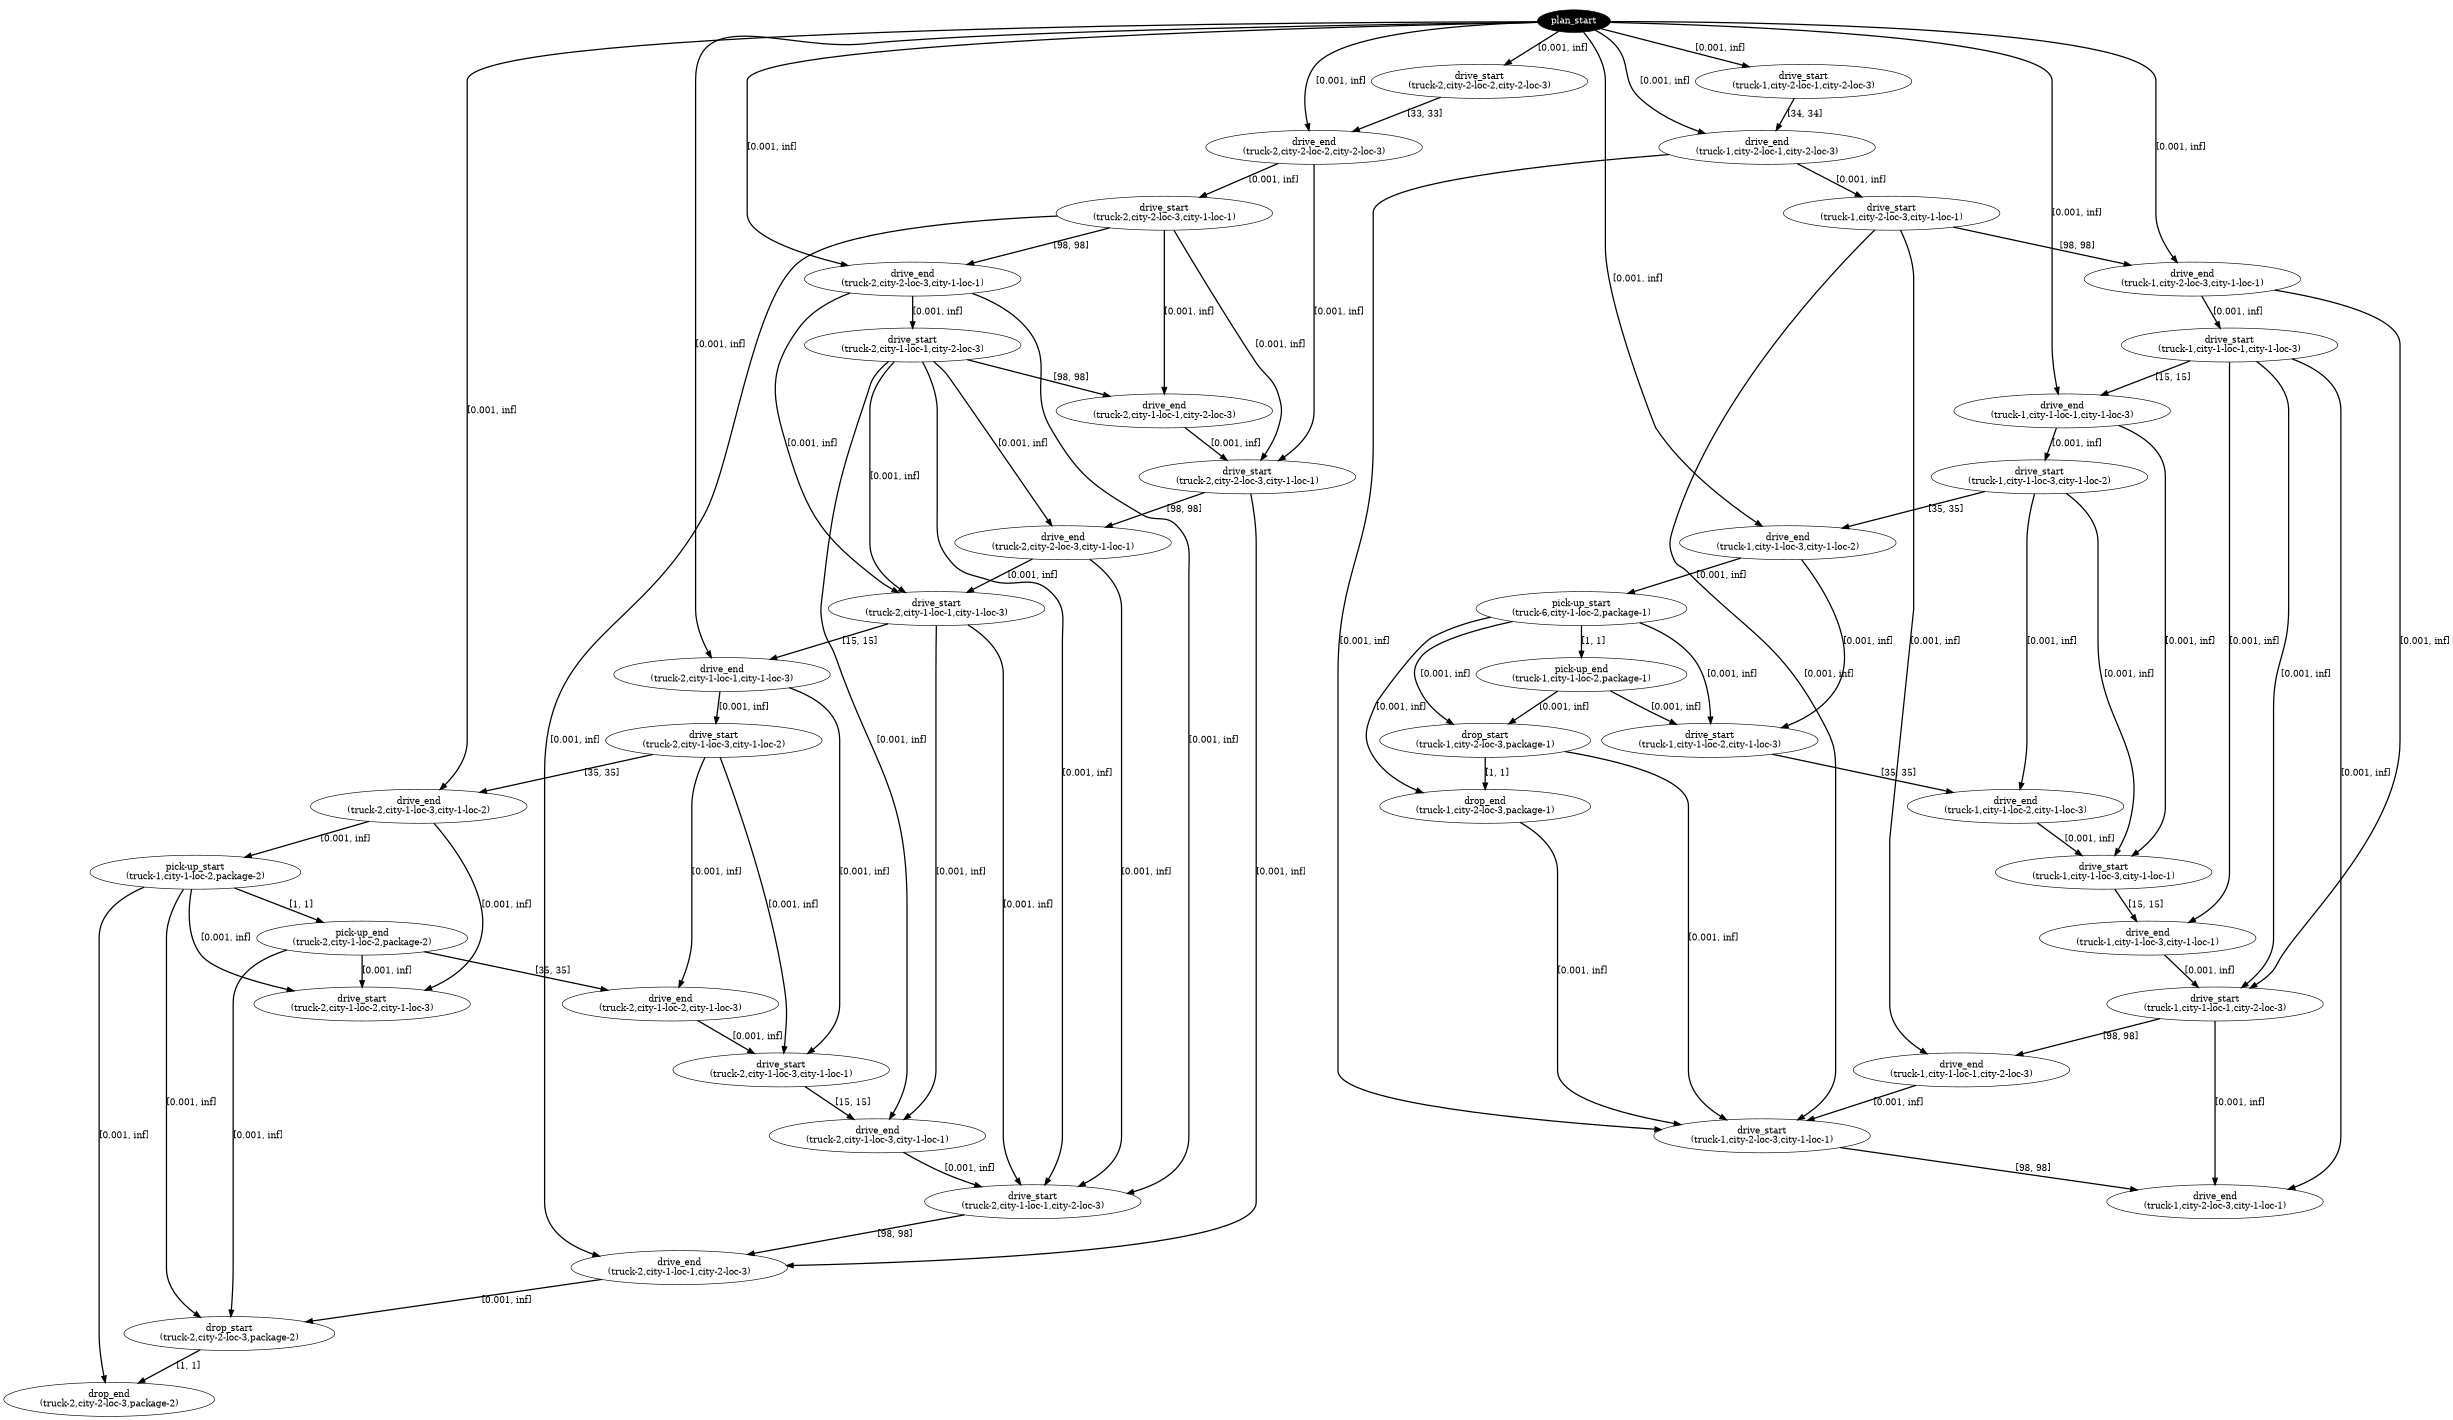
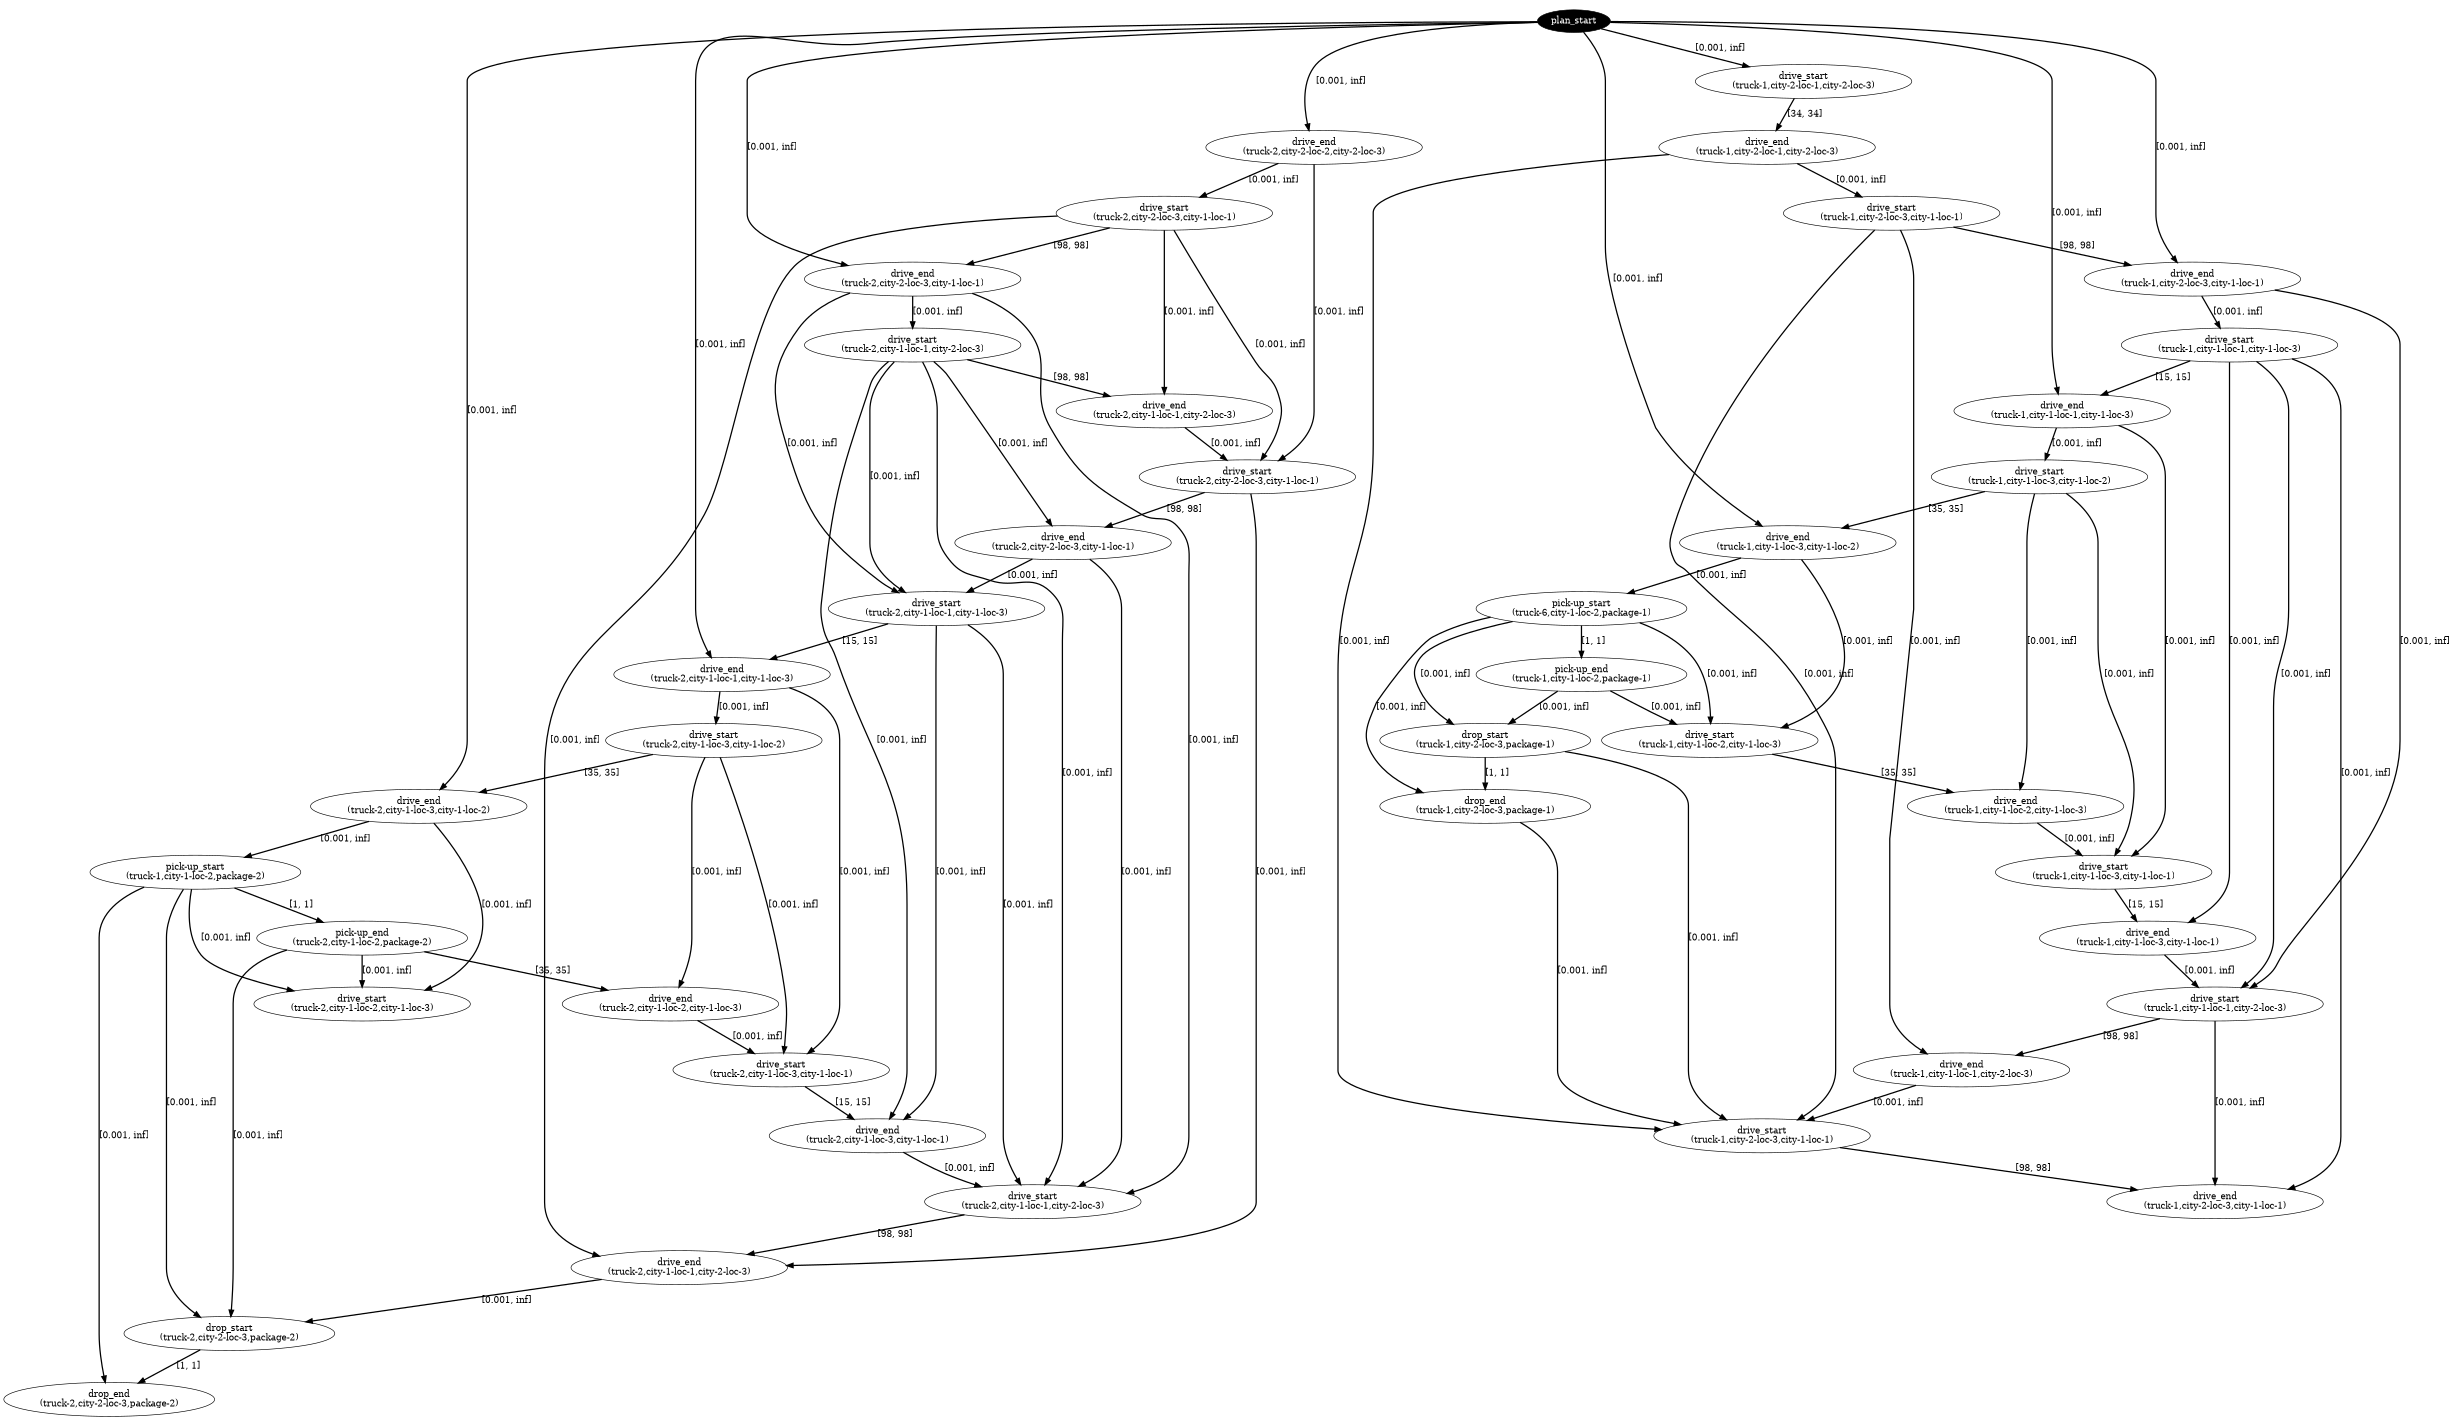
(1480, 81) -> none
(1634, 92) -> none
